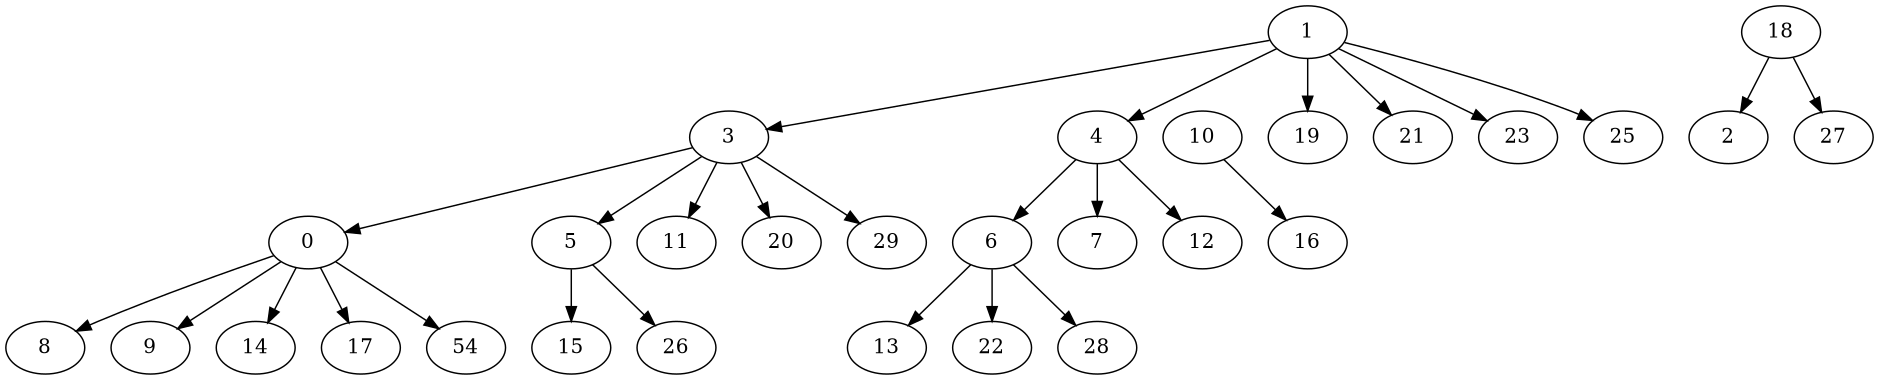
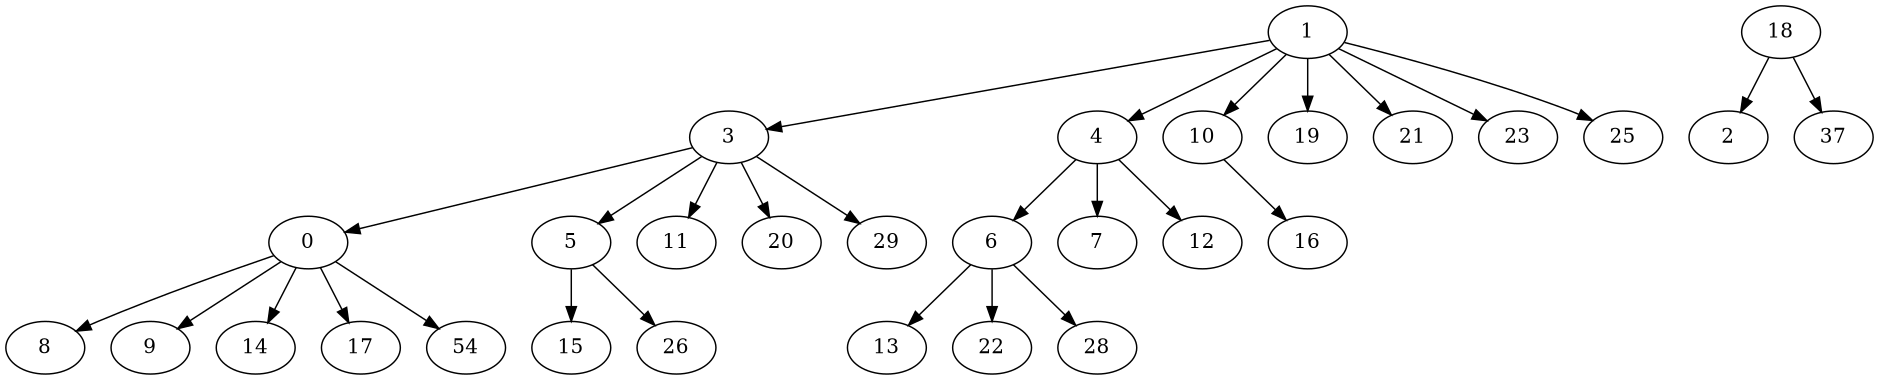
none -> (1260, 79)
(1834, 137) -> (1834, 137)
